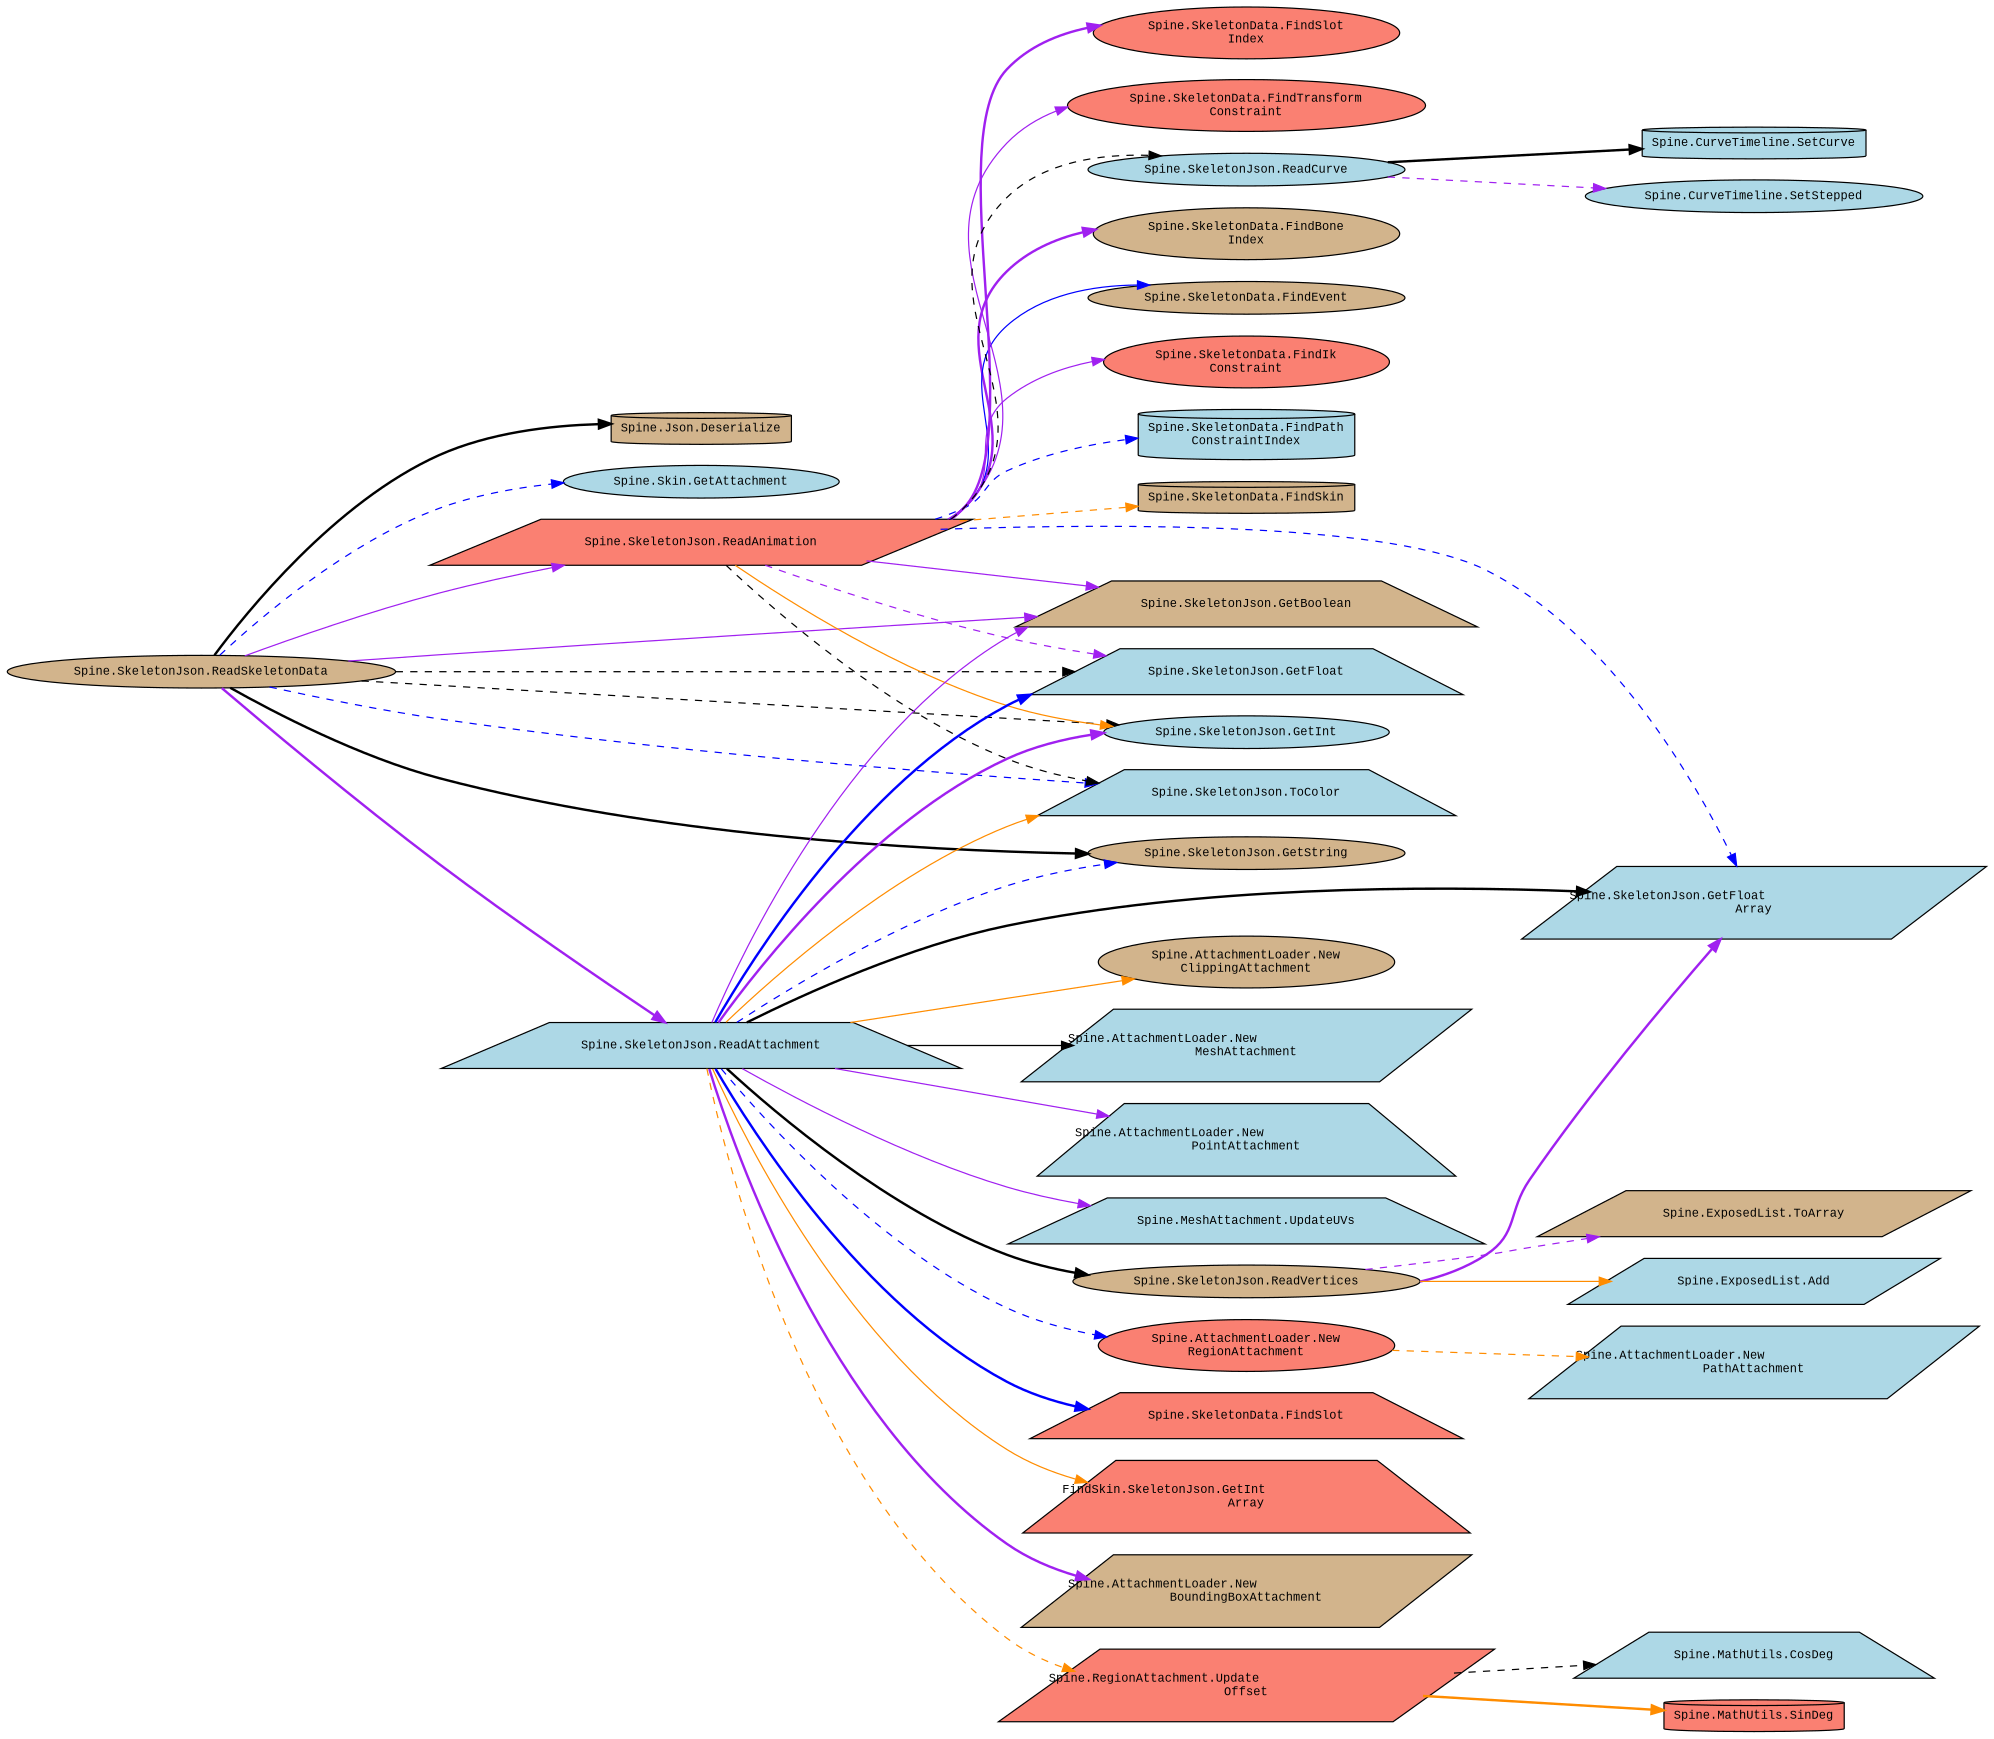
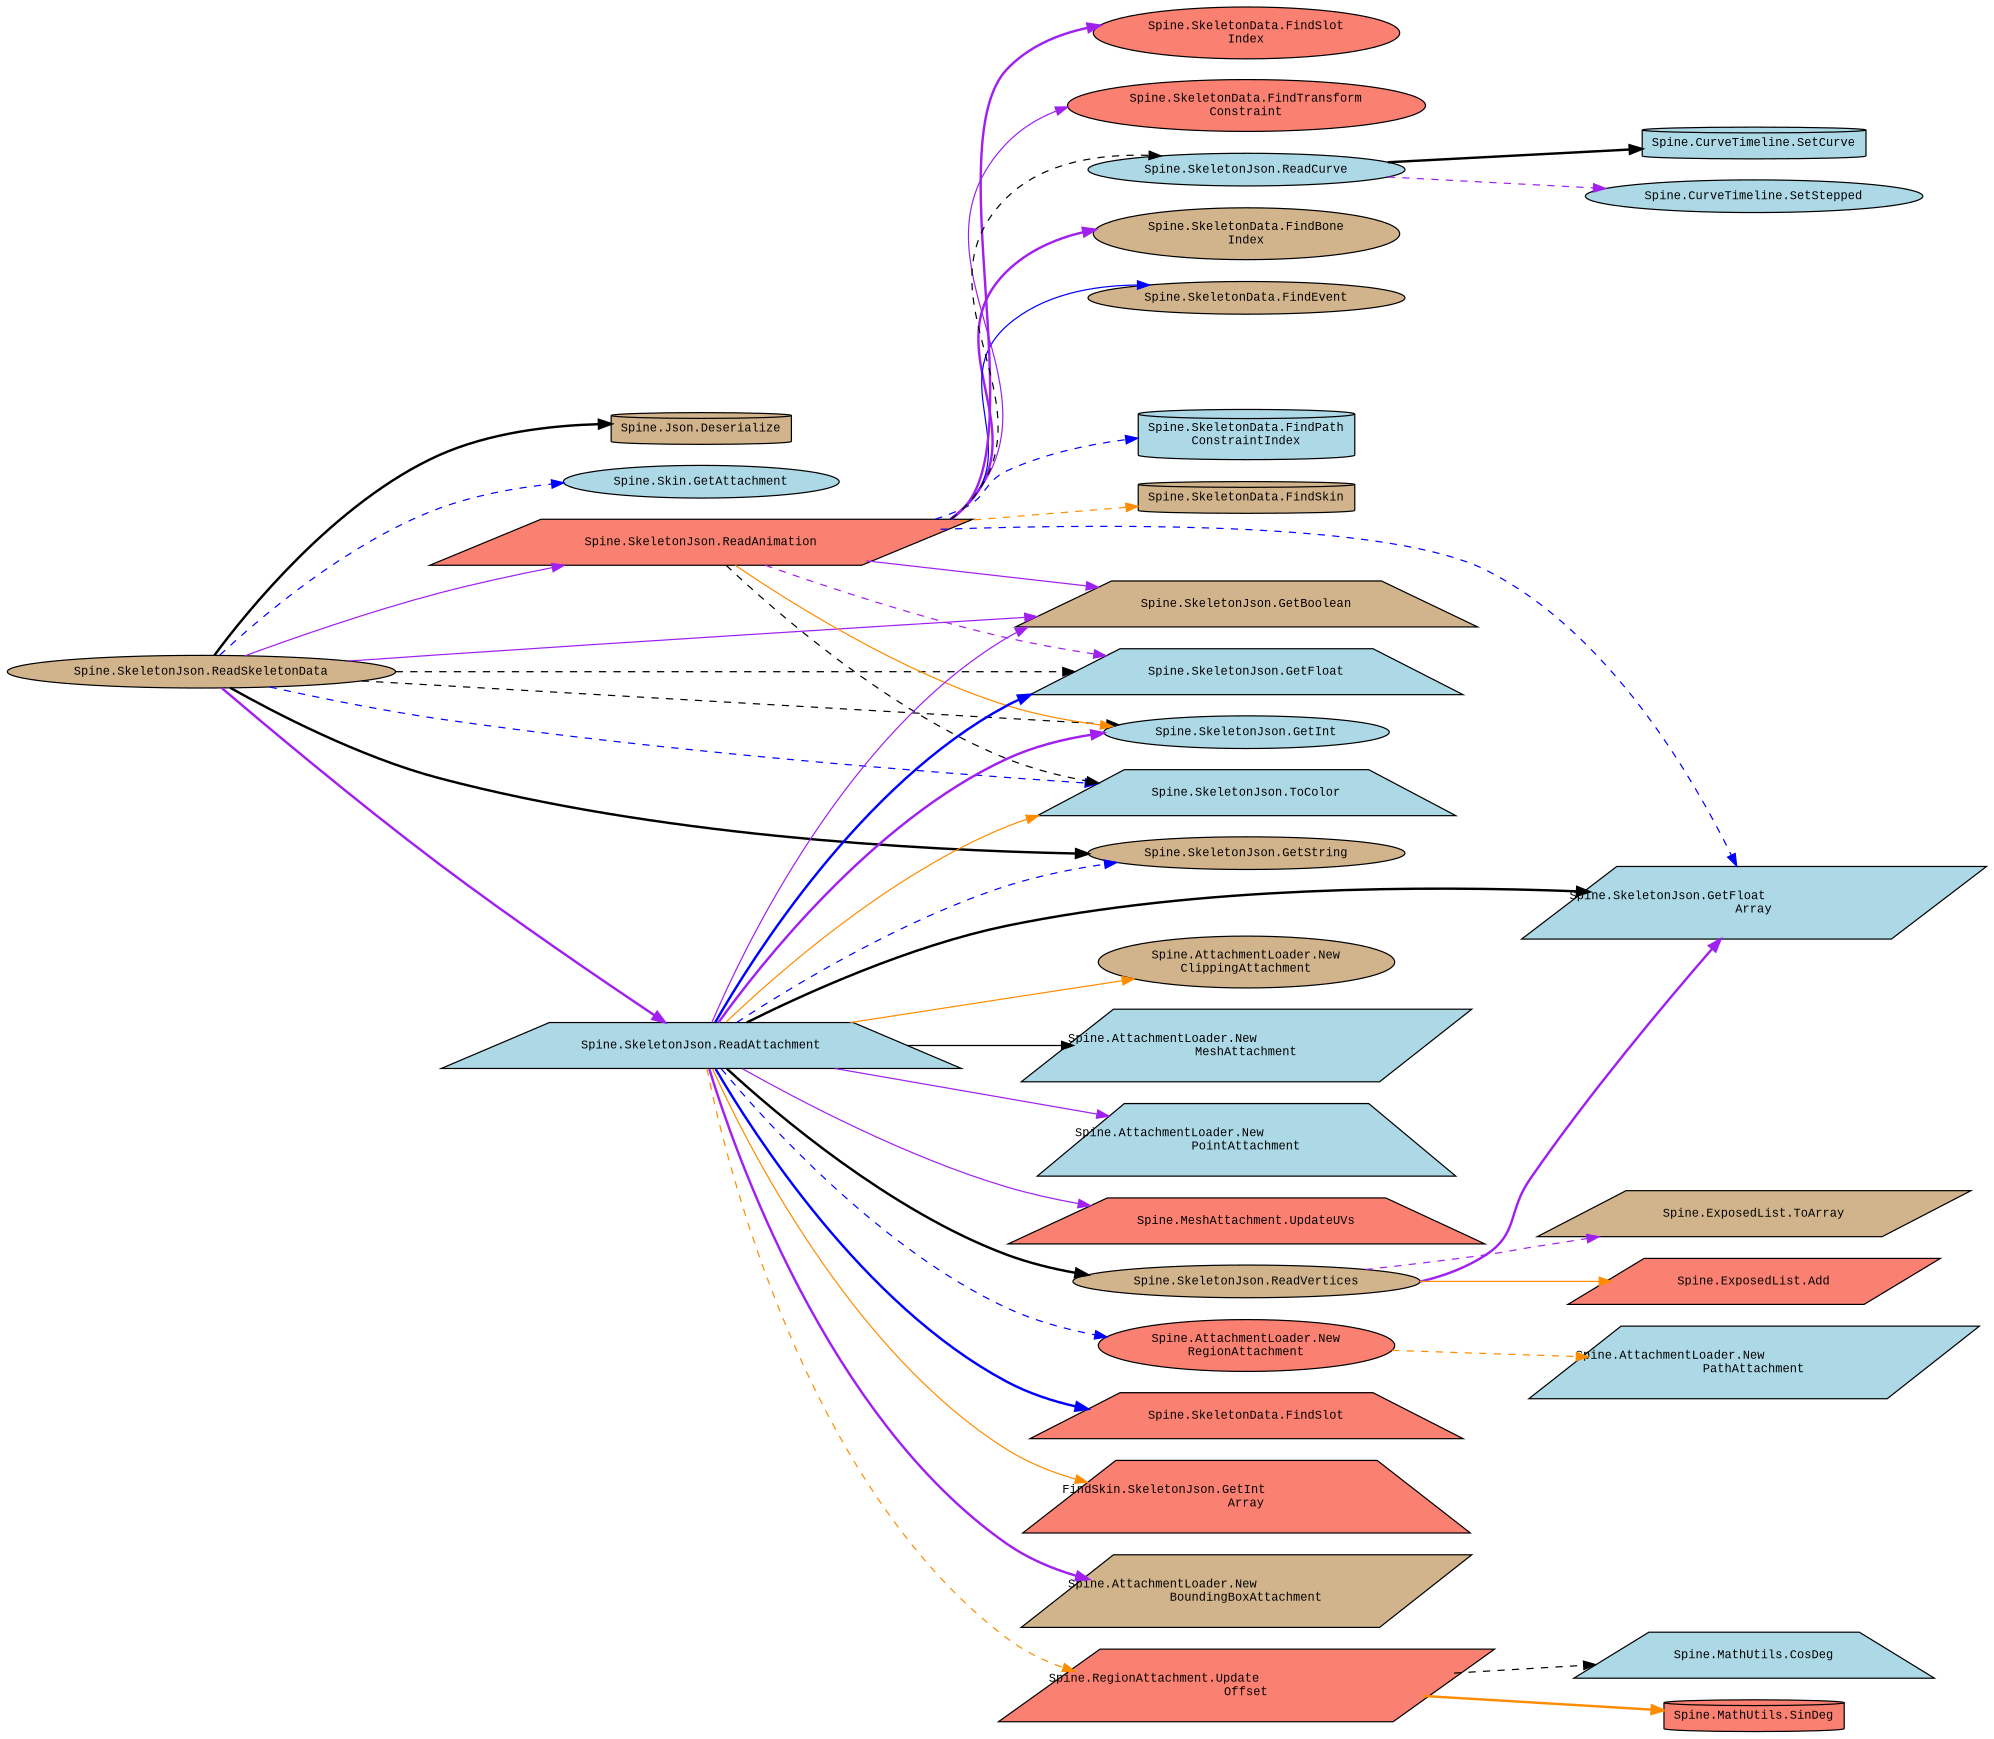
(1246, 362) -> none
(1246, 1221) -> (1246, 1221)
(1754, 1281) -> (1754, 1281)
